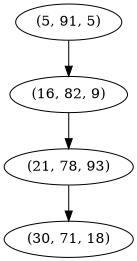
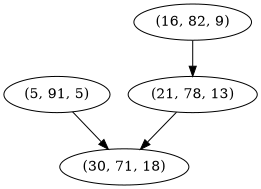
(69, 53) -> (87, 127)
(69, 167) -> (193, 95)
